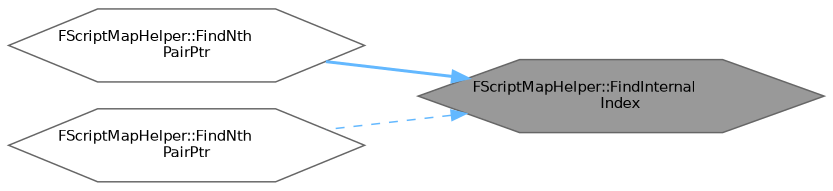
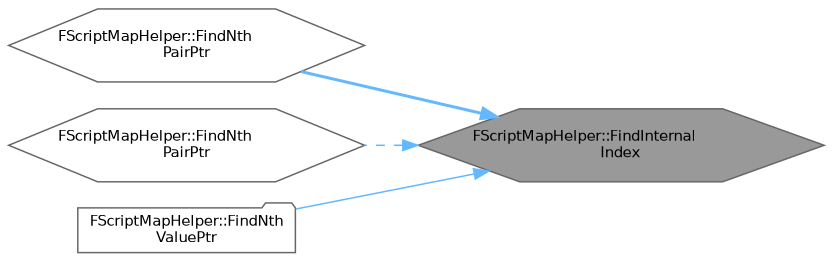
none -> (187, 230)
